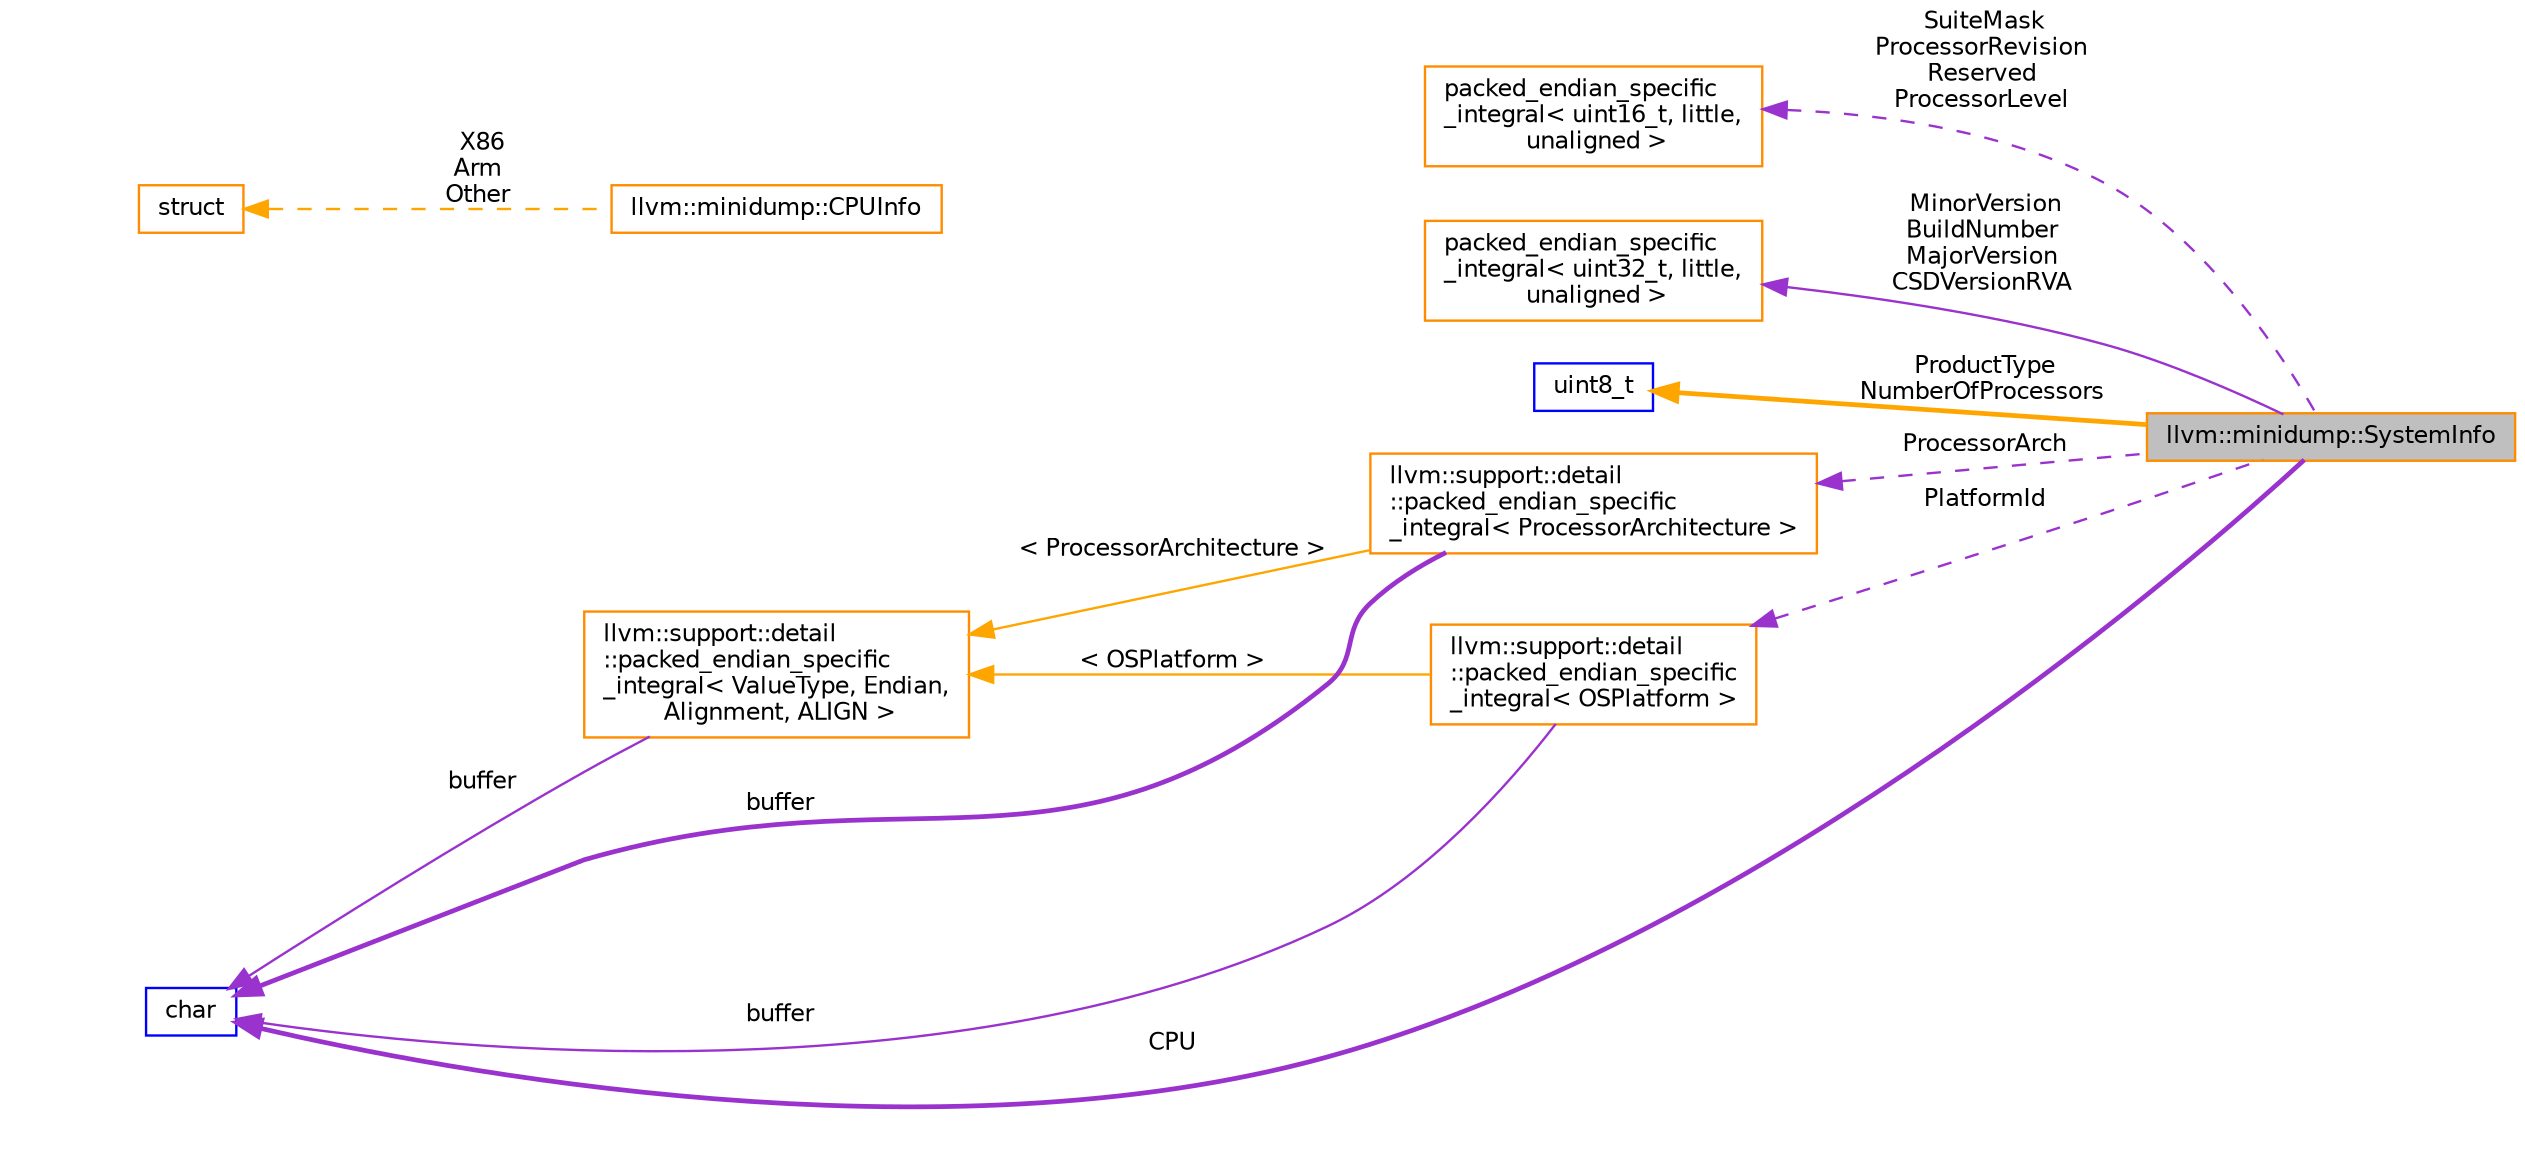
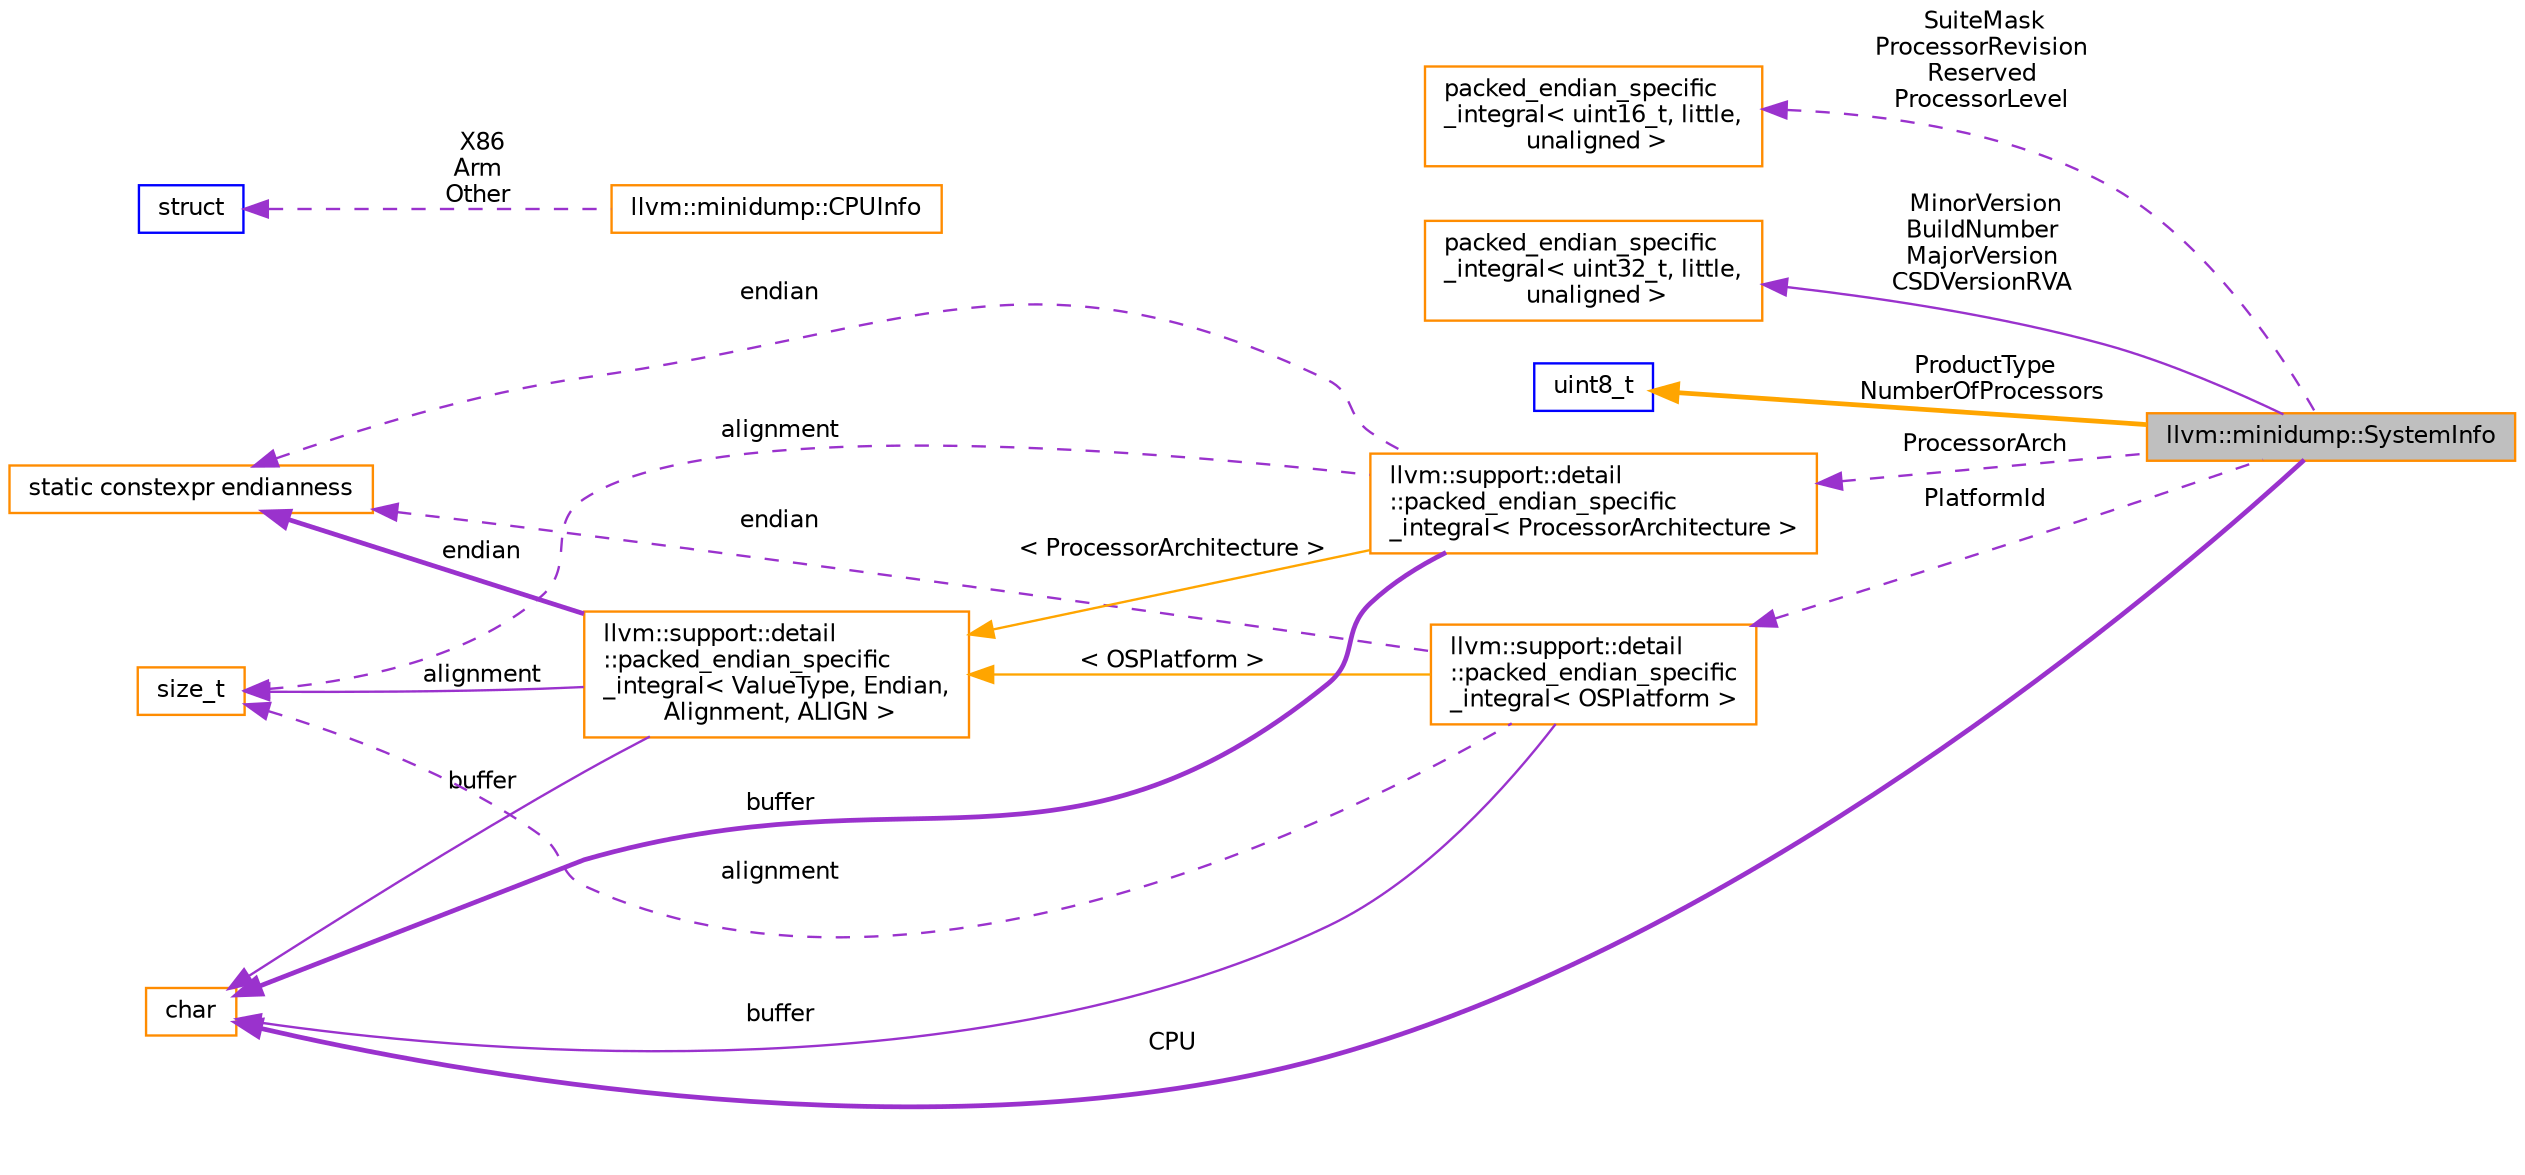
(191, 209) -> (191, 209)
(440, 209) -> (440, 209)
none -> (191, 489)
none -> (191, 691)
(191, 1012) -> (191, 1012)
